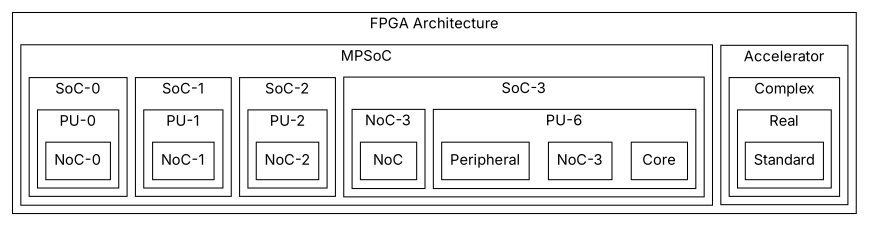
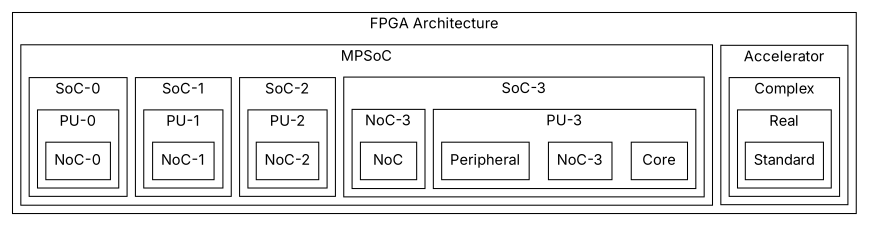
(565, 121) -> (565, 121)
